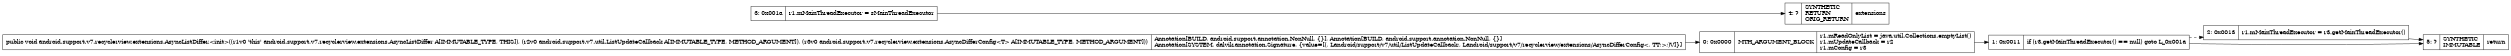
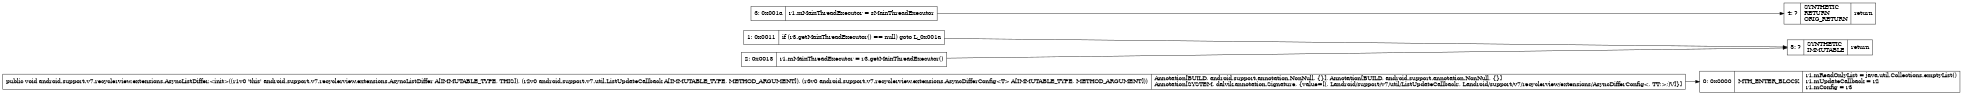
(1870, 13) -> (1863, 13)
(2194, 38) -> none
(1776, 42) -> (1769, 82)
(1979, 42) -> none
